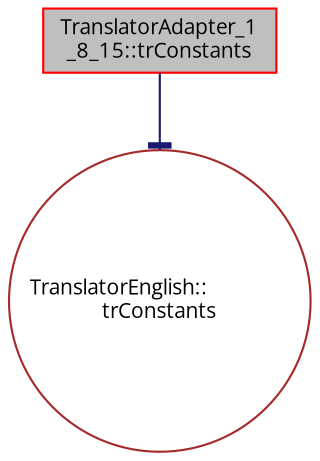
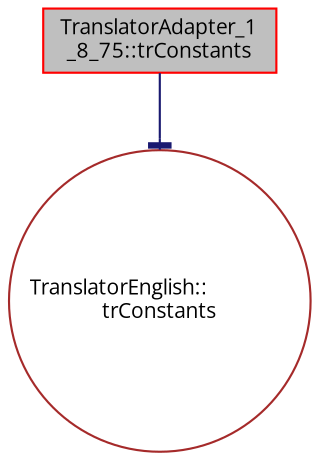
(160, 41) -> (160, 41)
